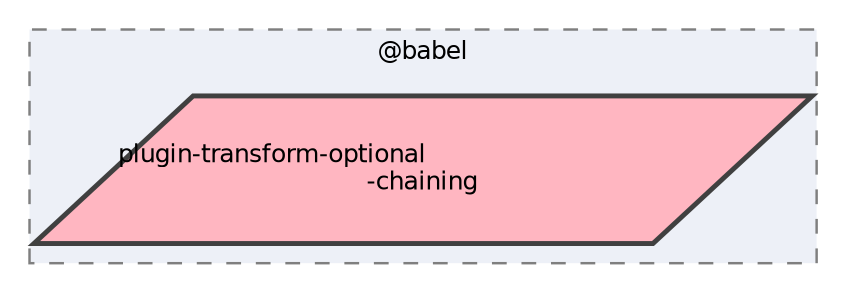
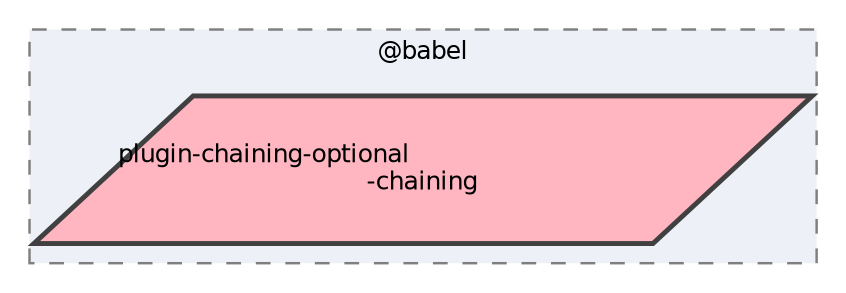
(423, 170) -> (423, 170)
